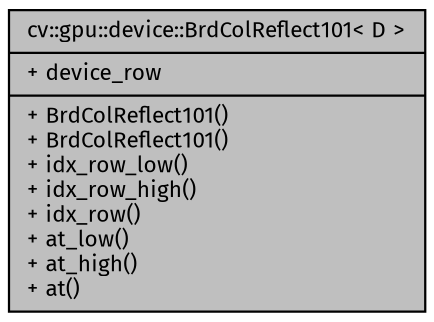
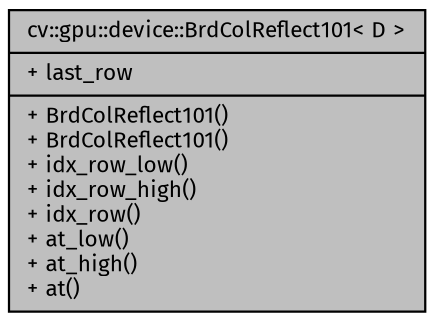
(96, 73) -> (81, 73)
